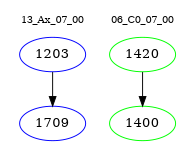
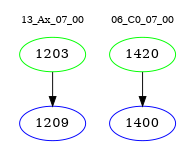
(53, 55) -> (53, 55)
(53, 123) -> (53, 123)
(143, 123) -> (143, 123)
